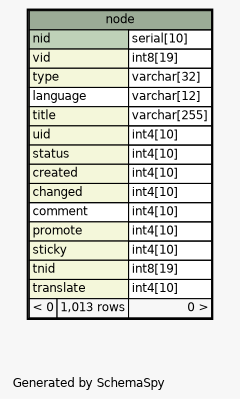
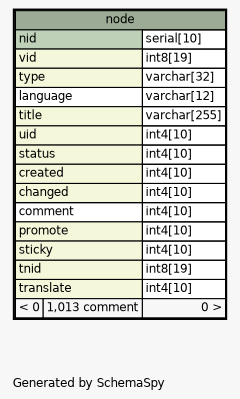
(93, 308) -> (93, 308)
